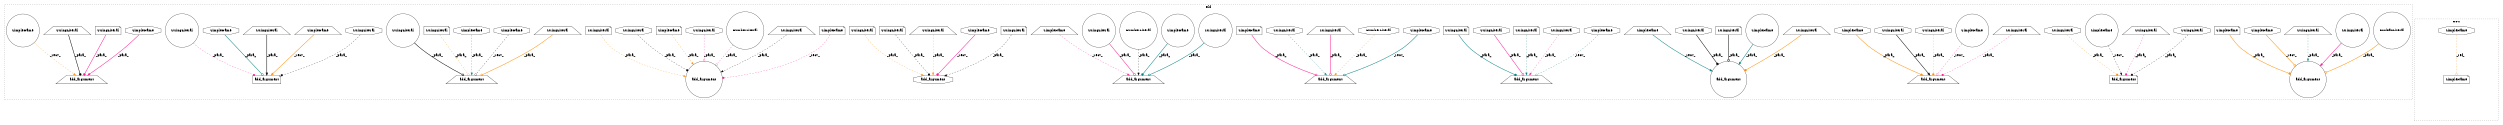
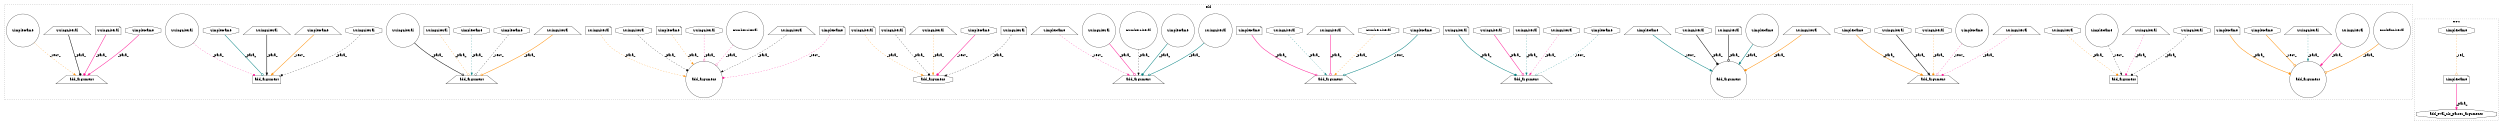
none -> (2456, 114)
